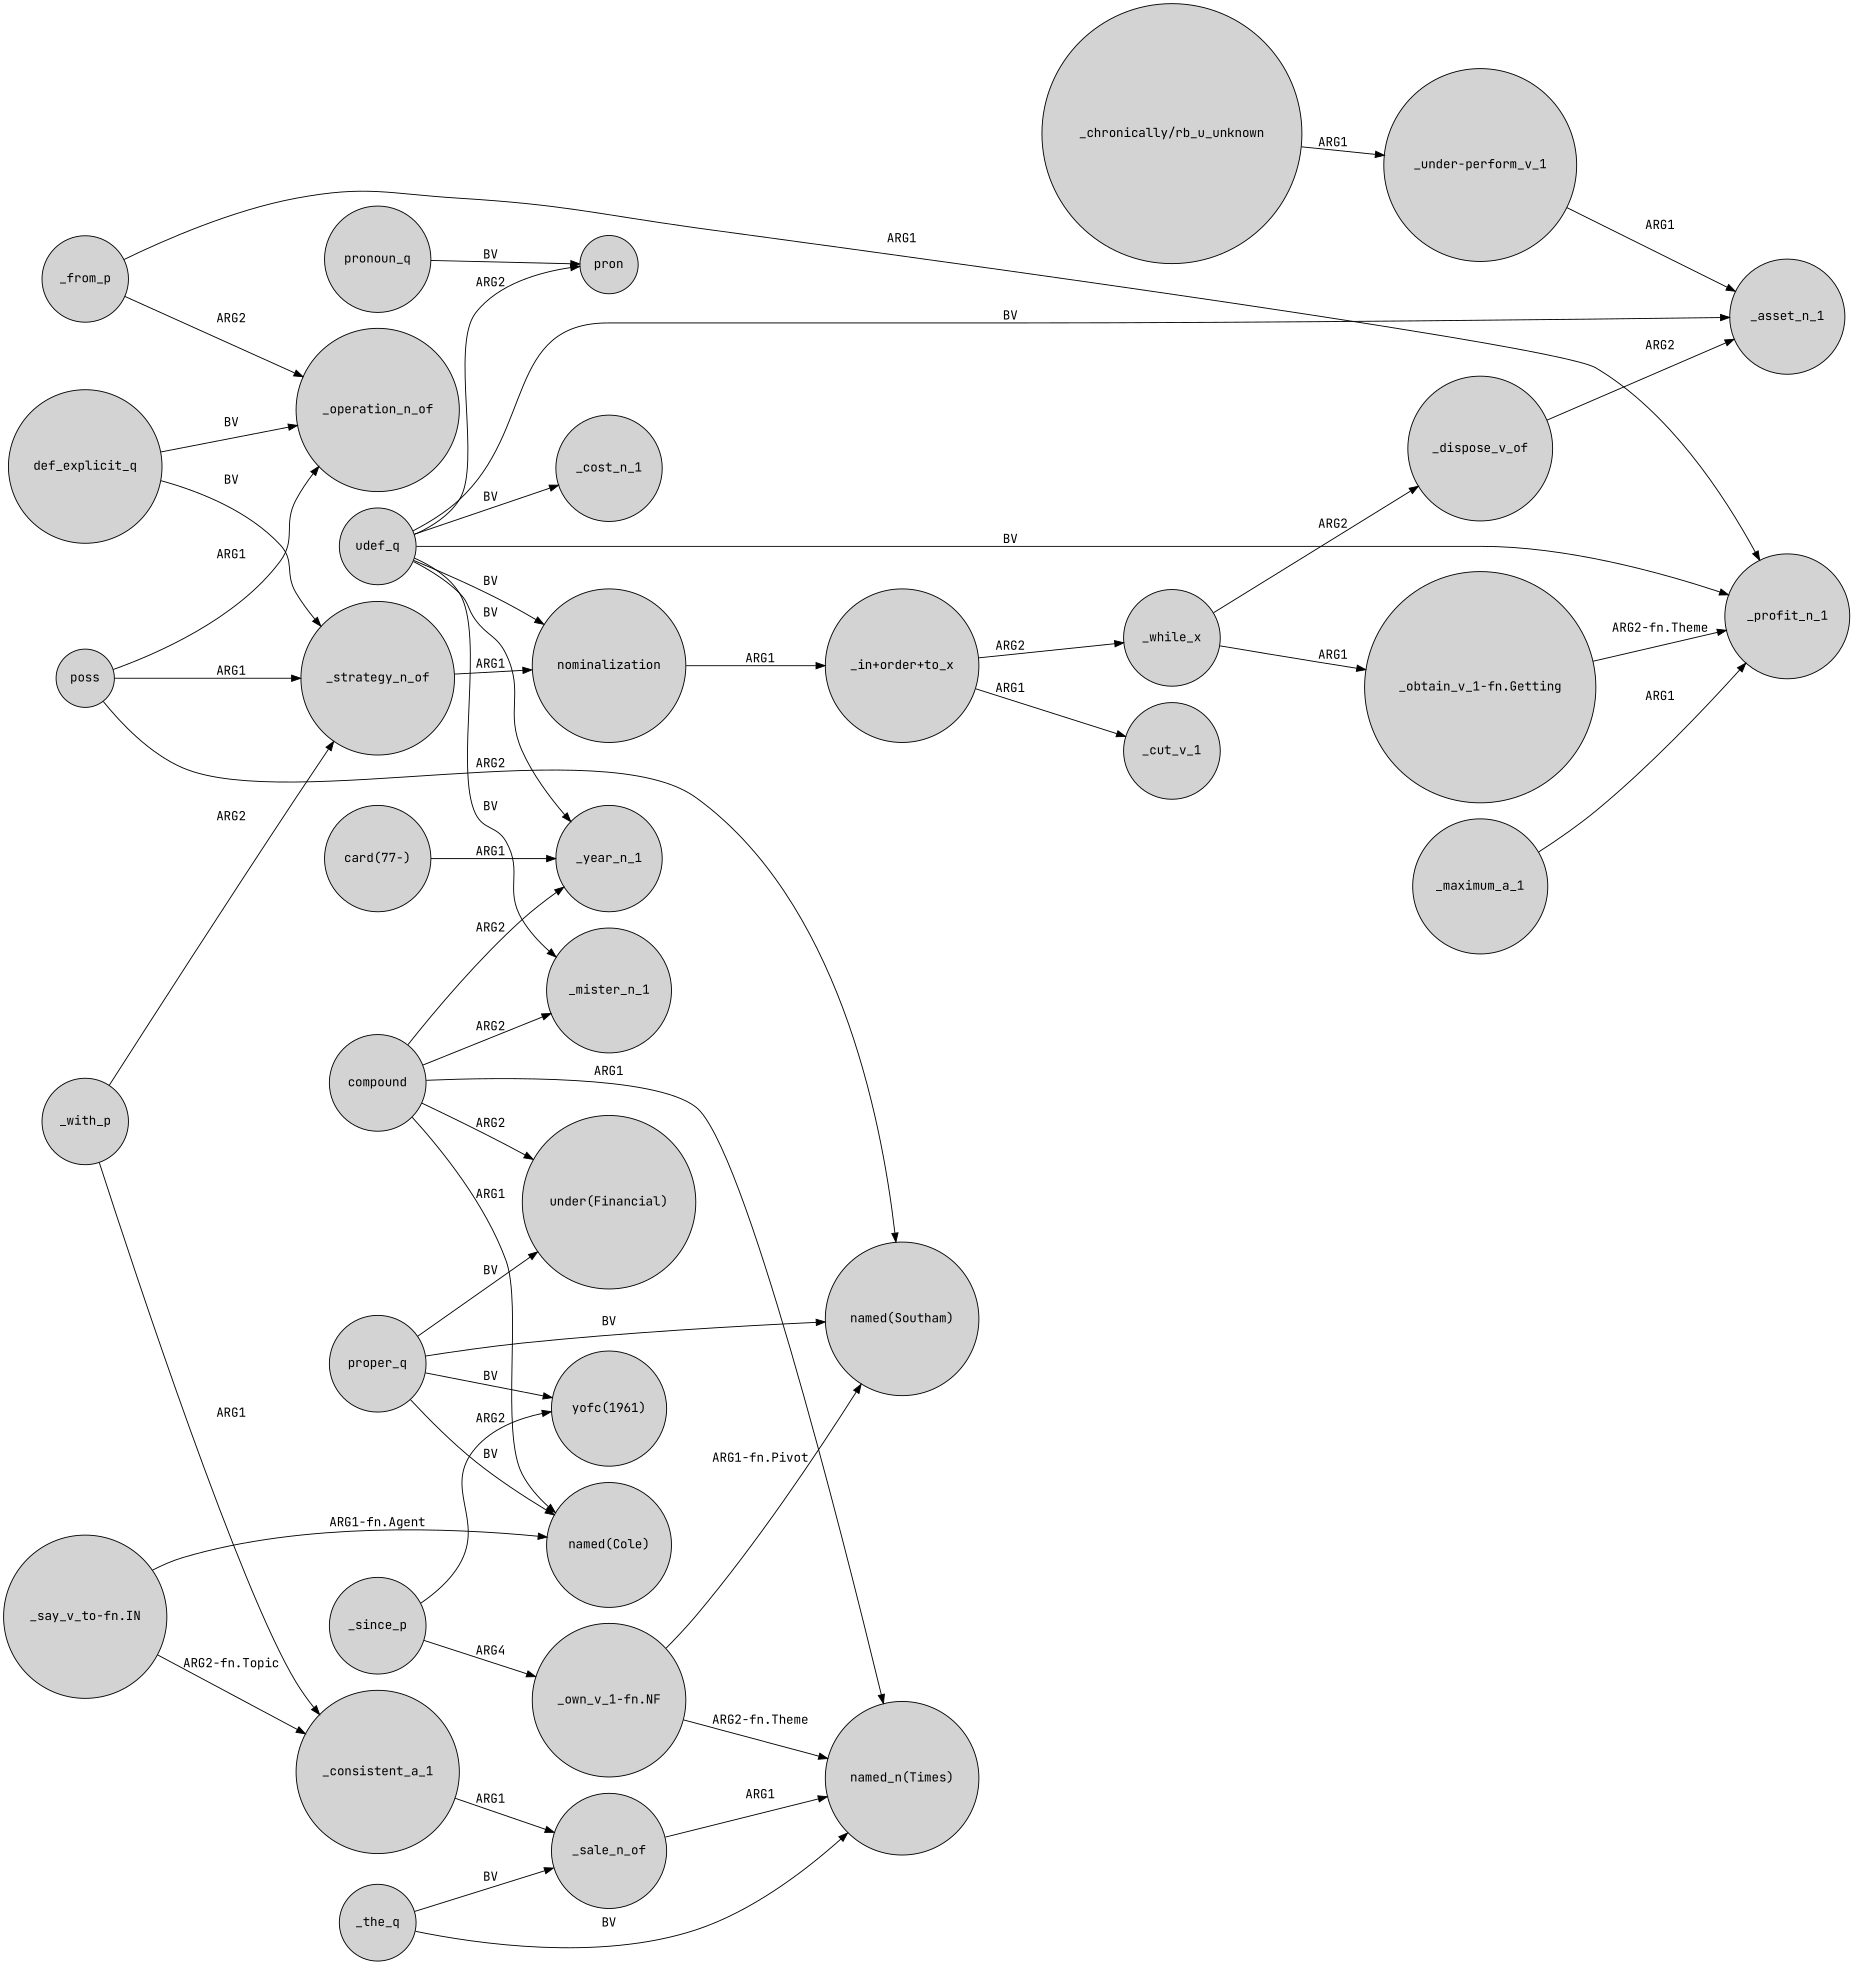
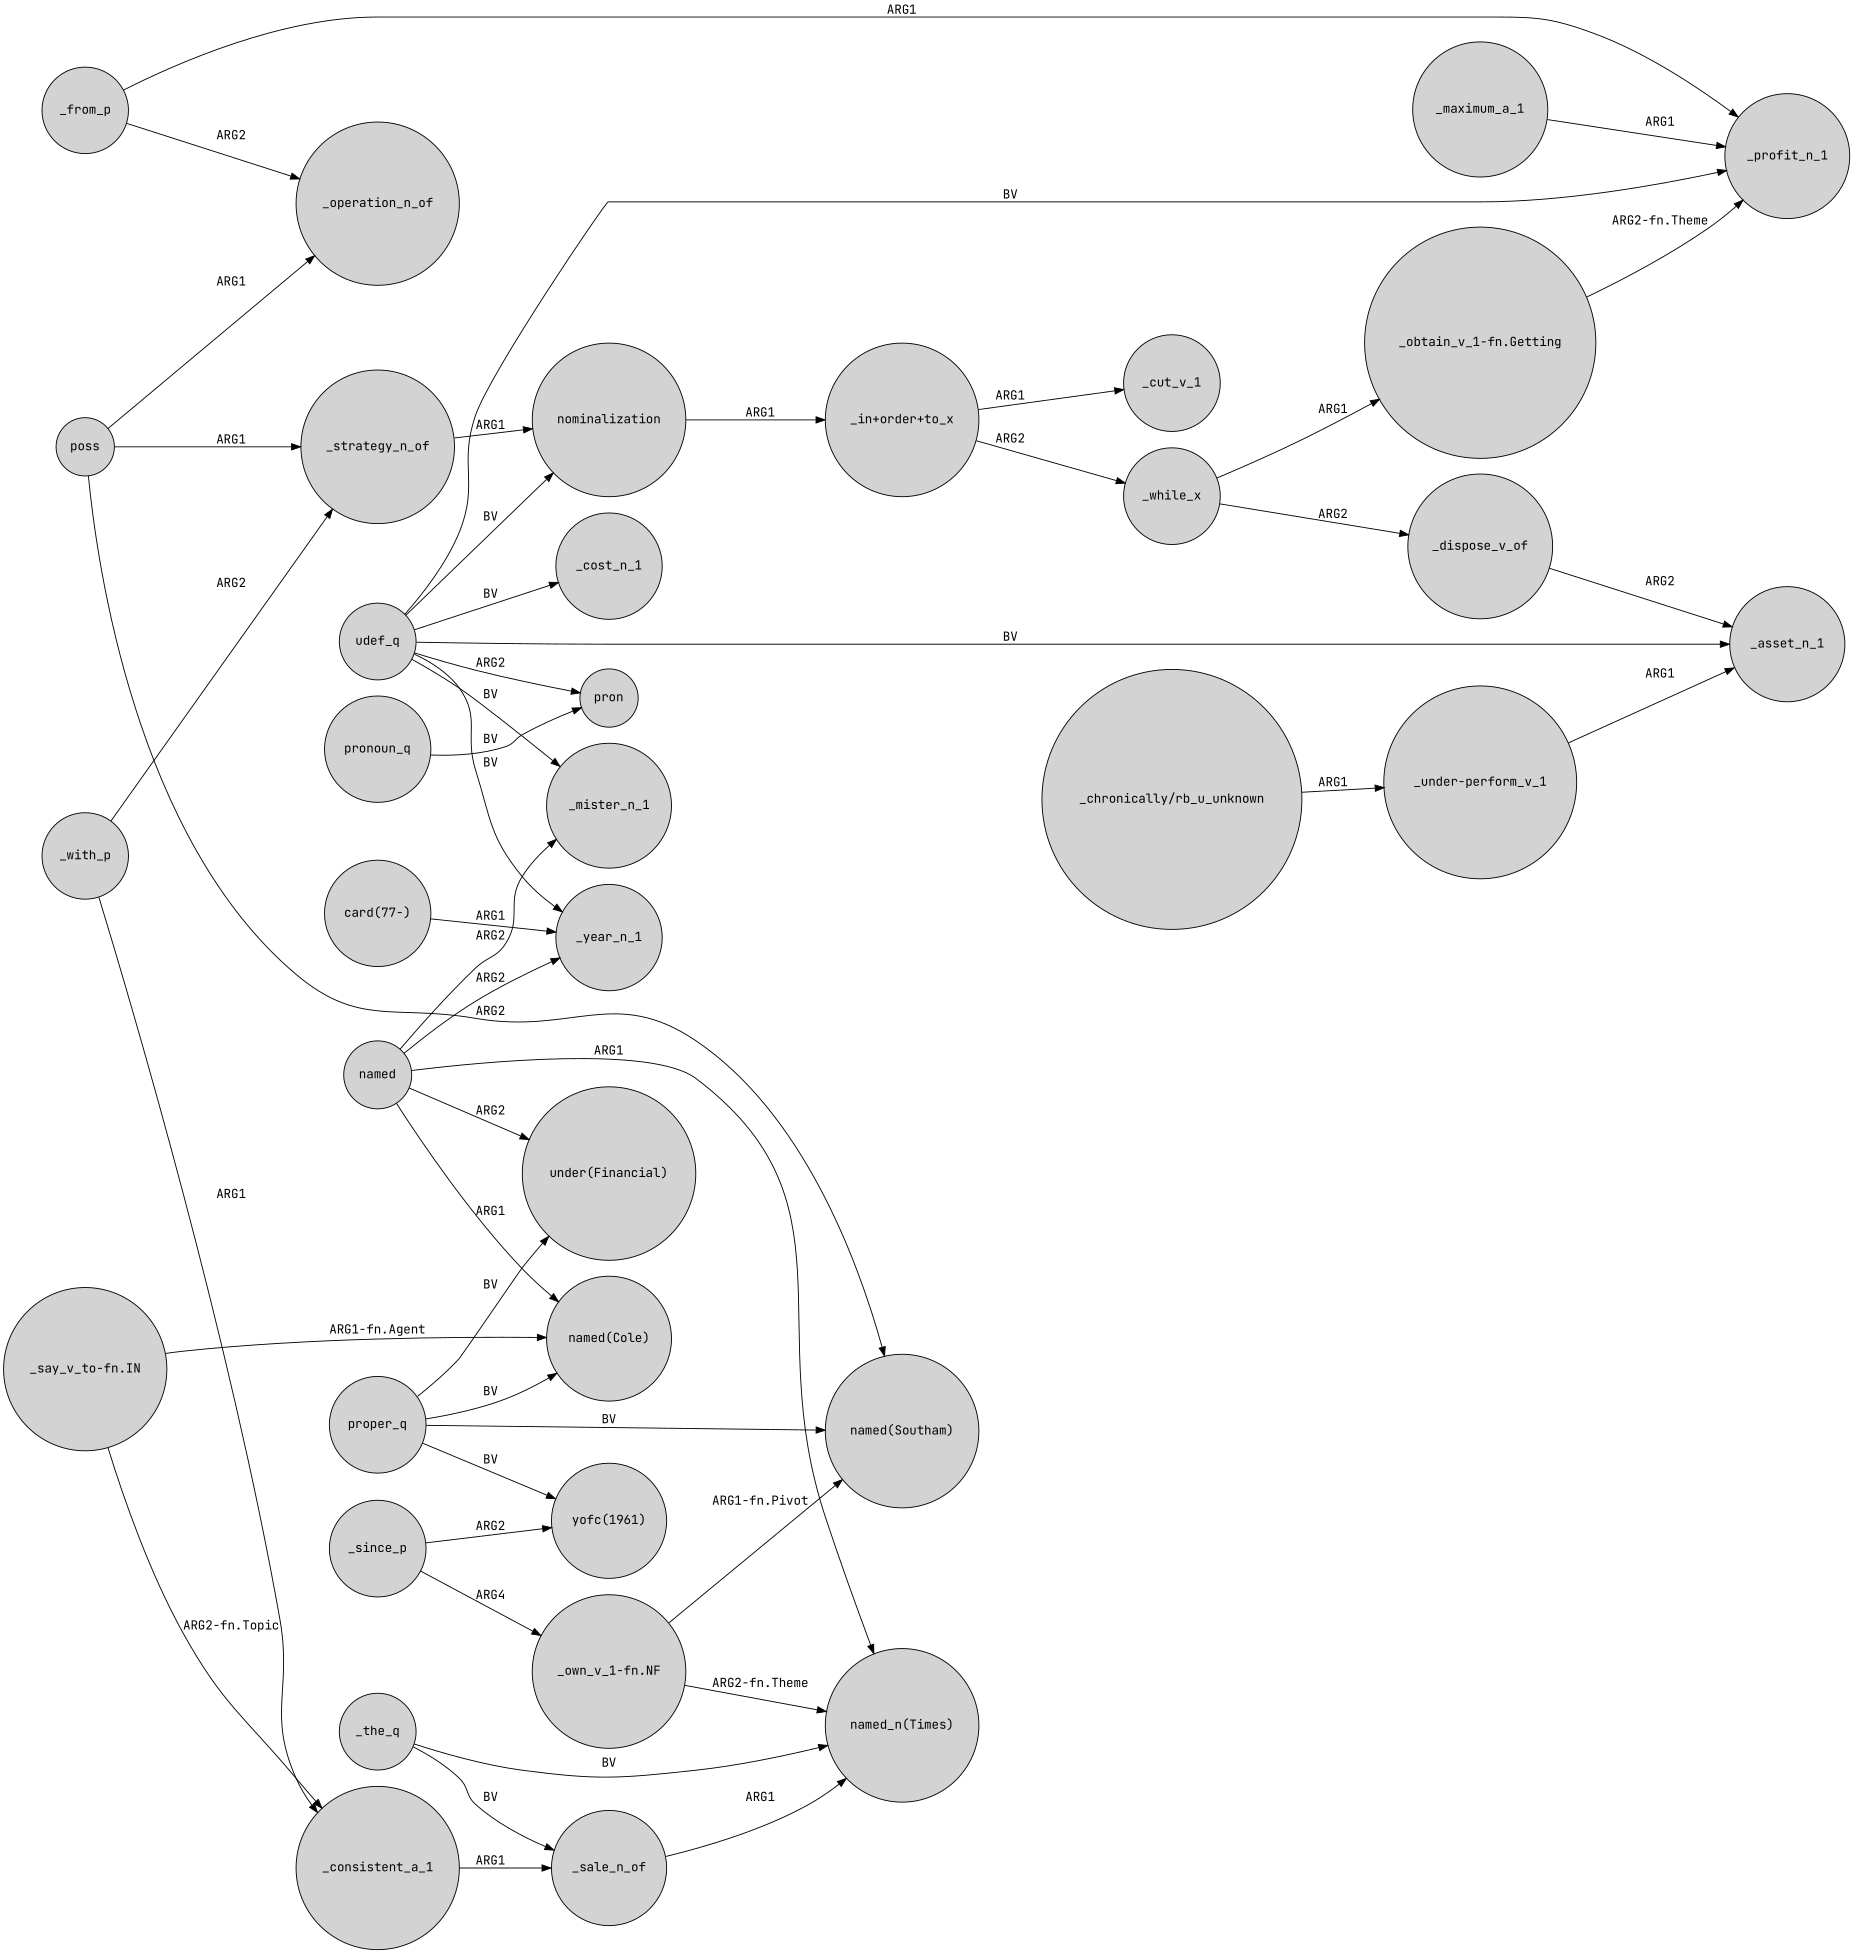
(85, 466) -> none
(378, 1083) -> (378, 1075)
